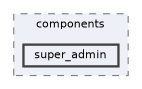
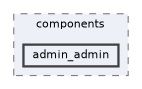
(71, 56) -> (71, 56)
